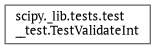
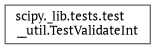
(78, 24) -> (78, 24)
